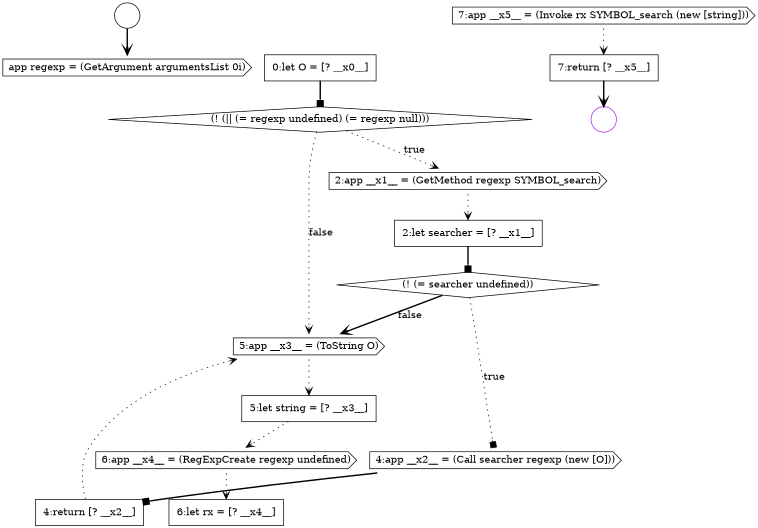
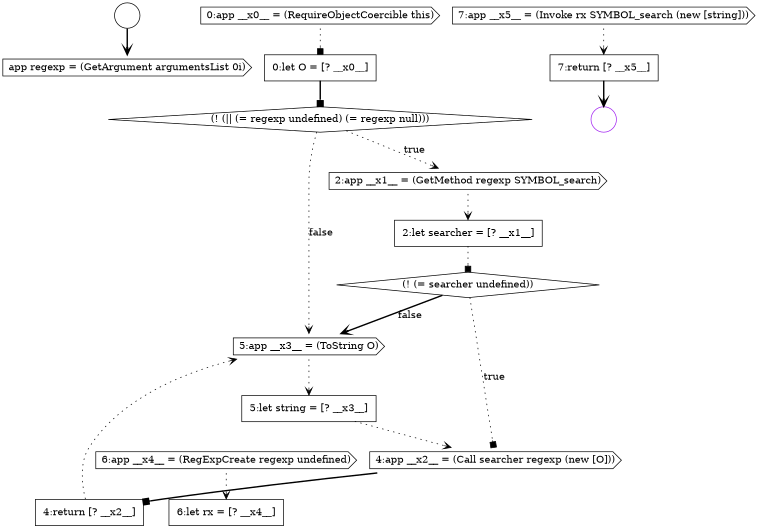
none -> (320, 16)
(468, 255) -> (468, 255)
(270, 432) -> (400, 433)
